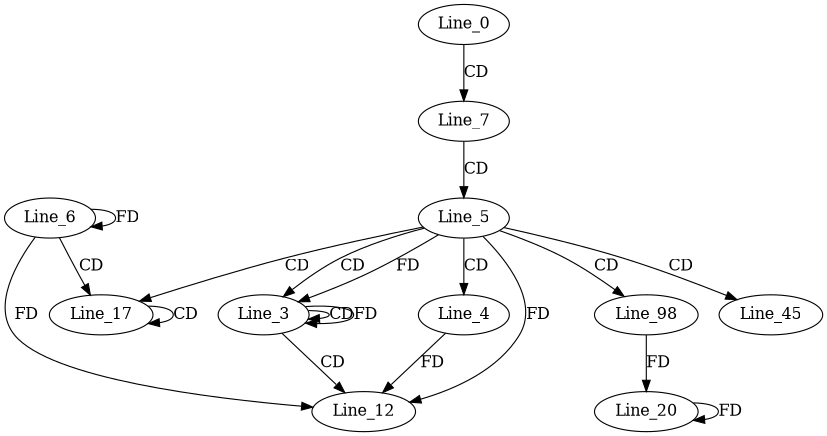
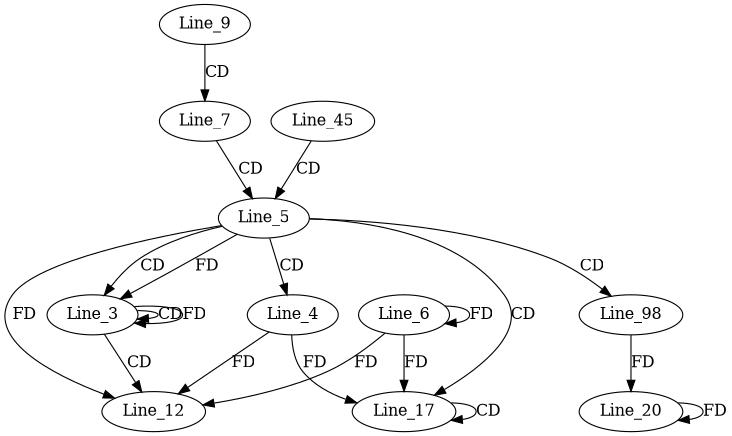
(464, 24) -> (205, 24)
(617, 256) -> (296, 165)
(91, 266) -> (416, 363)
none -> (304, 373)
